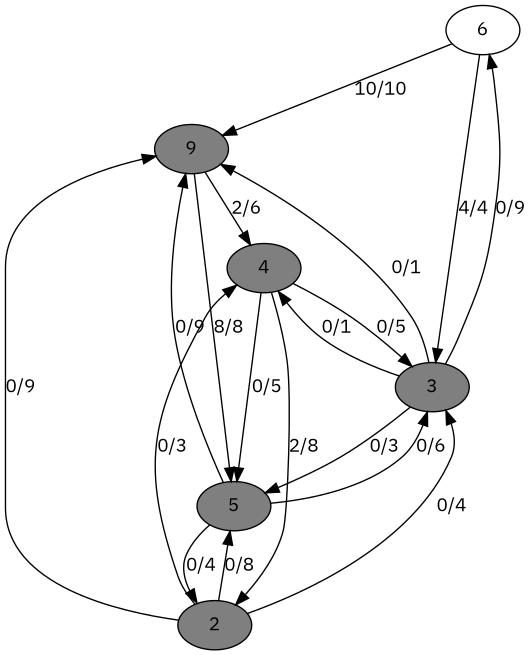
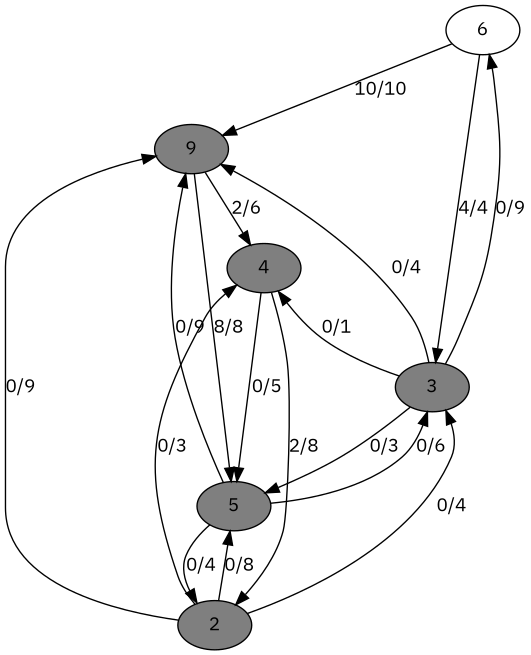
(406, 268) -> (406, 268)
(350, 316) -> none
